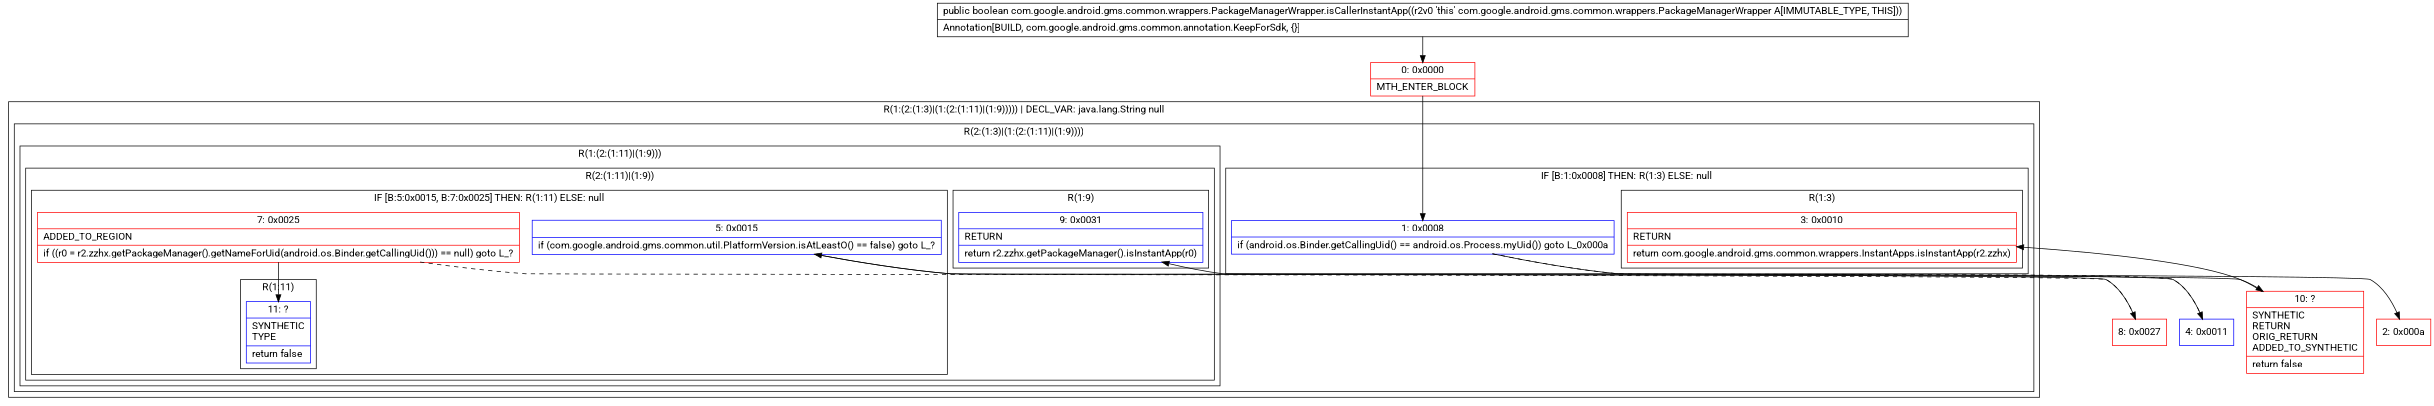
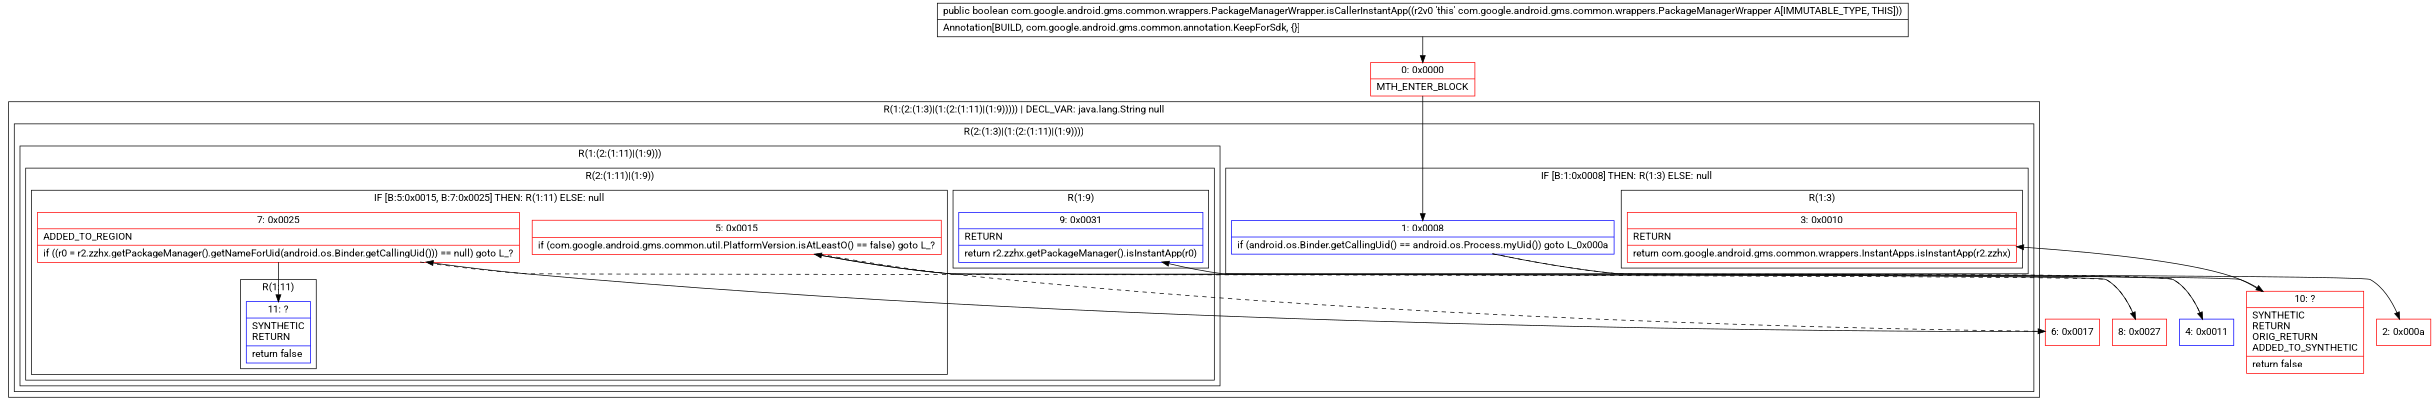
(737, 237) -> (737, 237)
none -> (2072, 332)
(264, 337) -> (271, 337)
